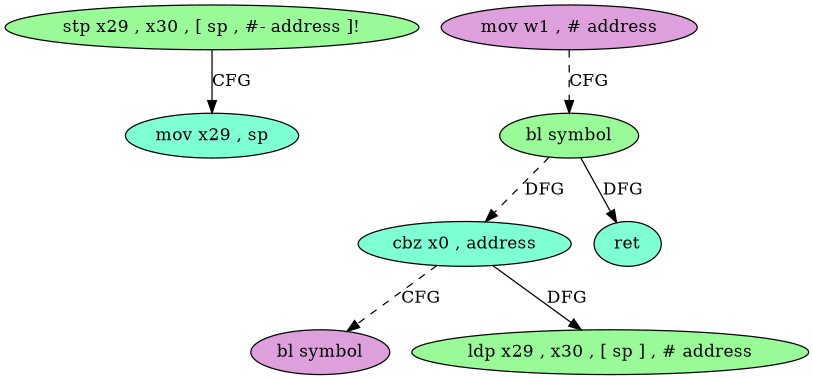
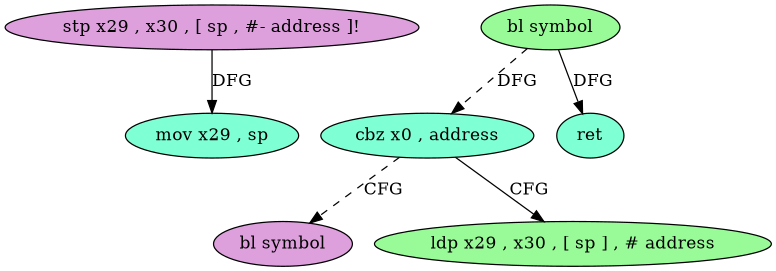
(212, 27) -> (212, 27)
(569, 27) -> none
(232, 82) -> (233, 82)
(567, 298) -> (529, 190)
